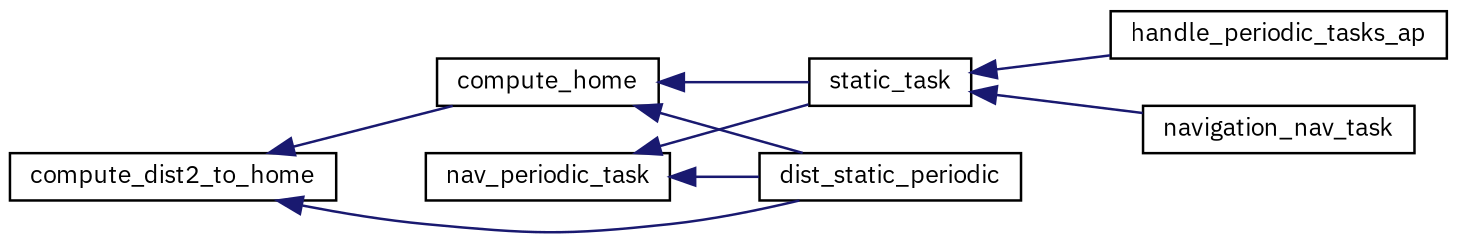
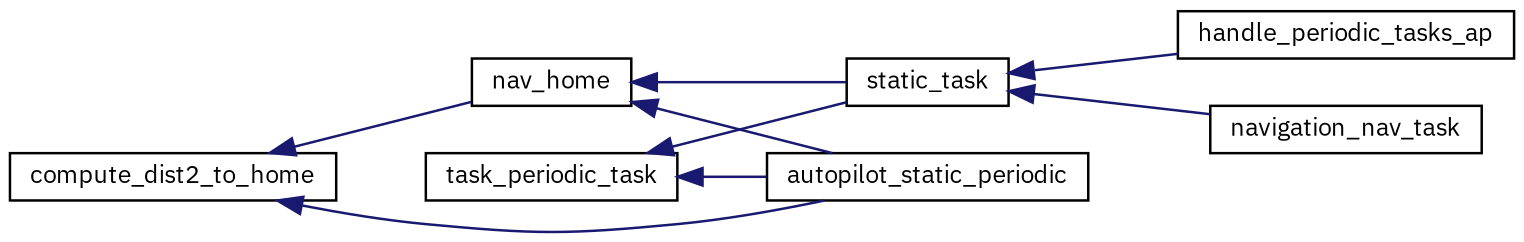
(548, 82) -> (552, 82)
(548, 177) -> (552, 177)
(890, 177) -> (928, 177)
